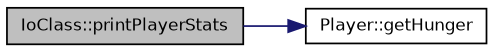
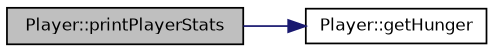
(125, 26) -> (125, 26)
